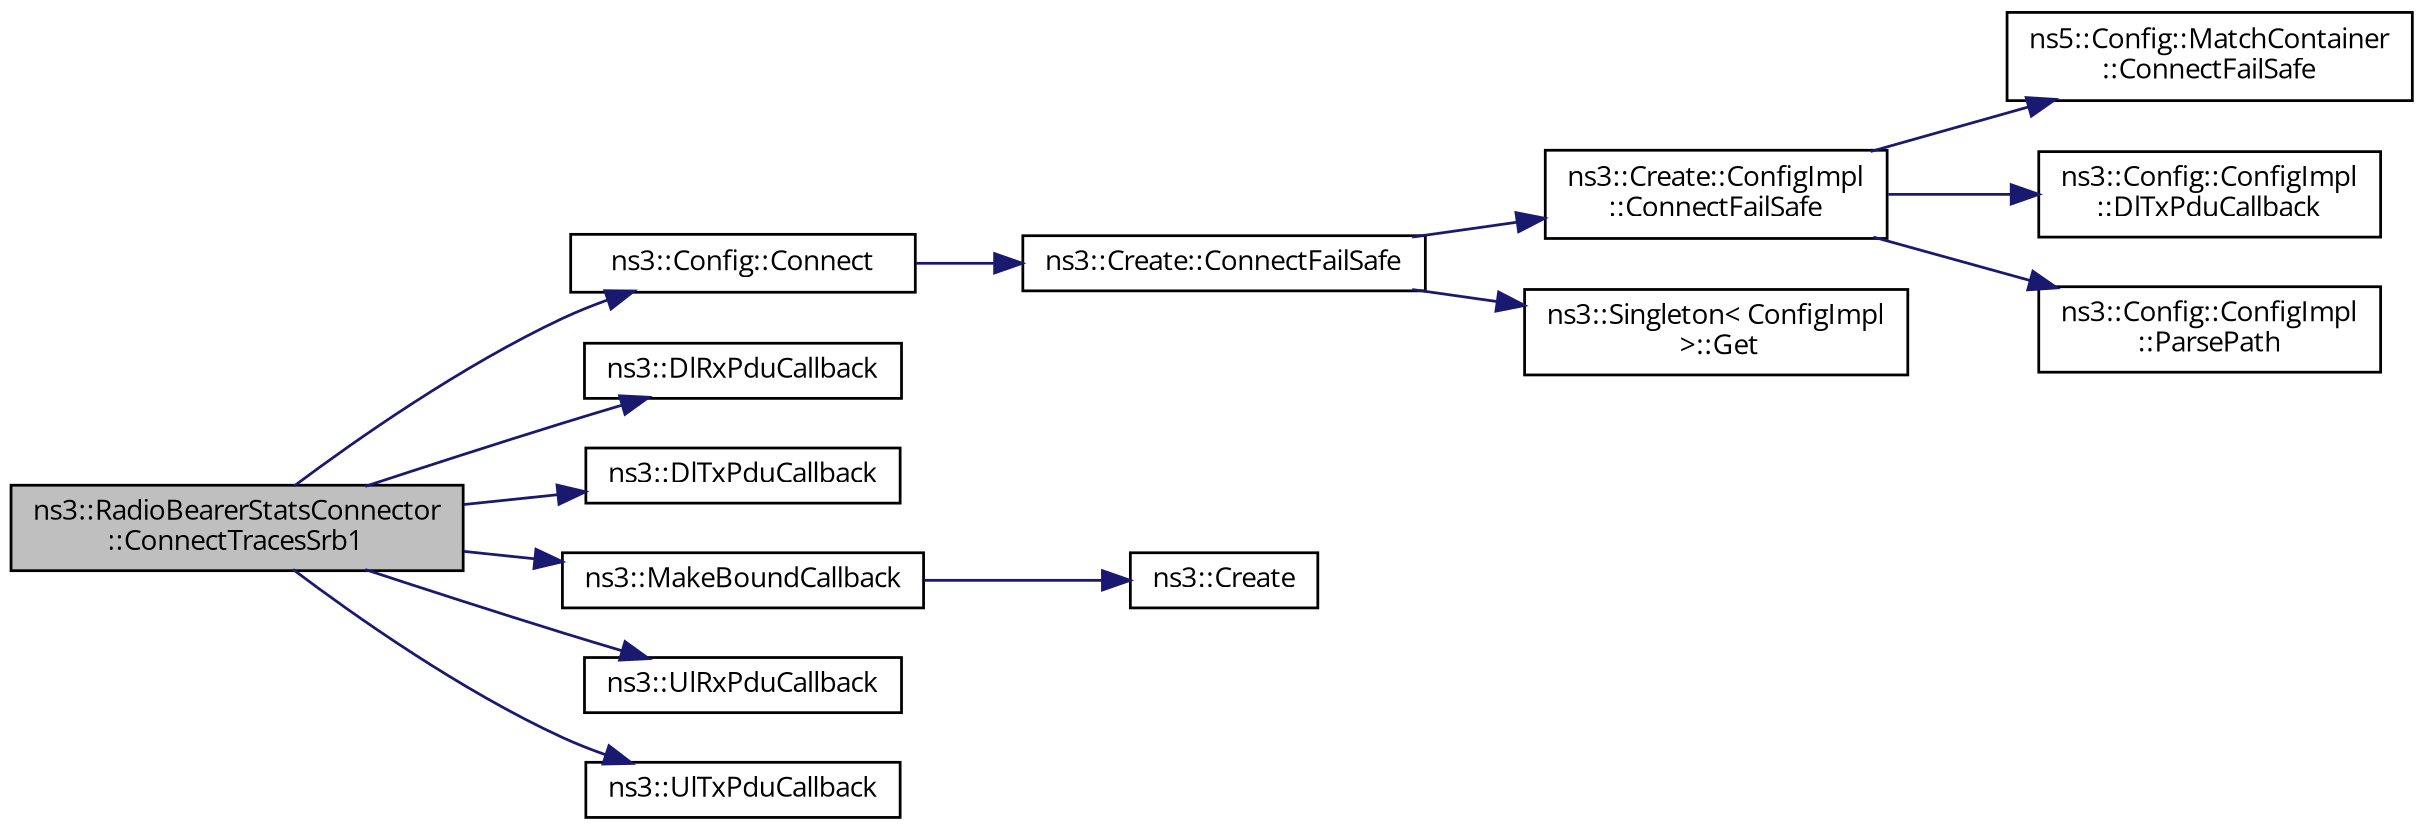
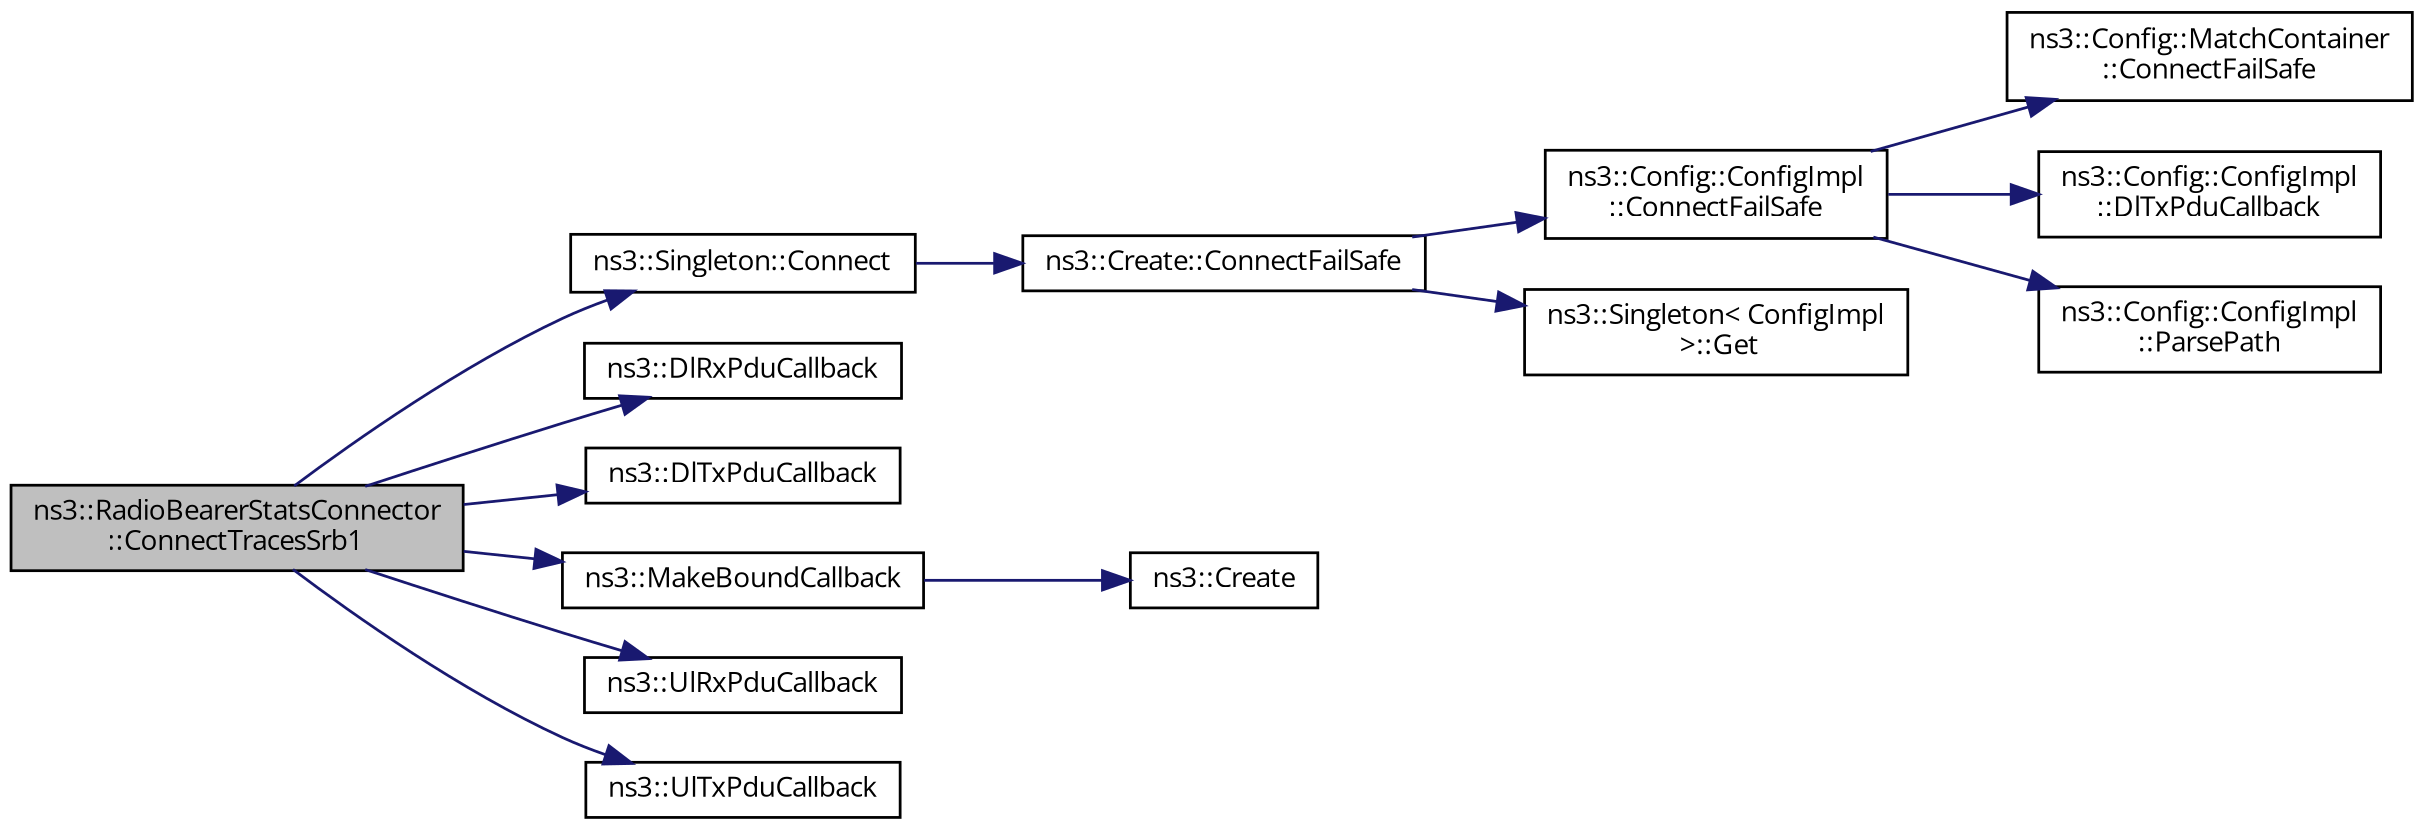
(2210, 57) -> (2210, 57)
(1716, 194) -> (1716, 194)
(743, 263) -> (743, 263)
